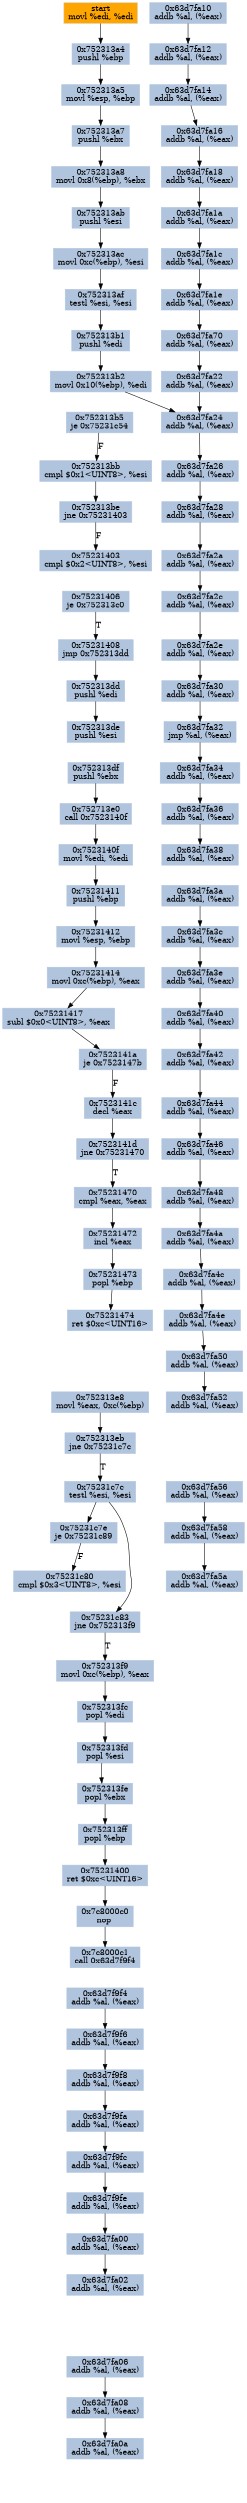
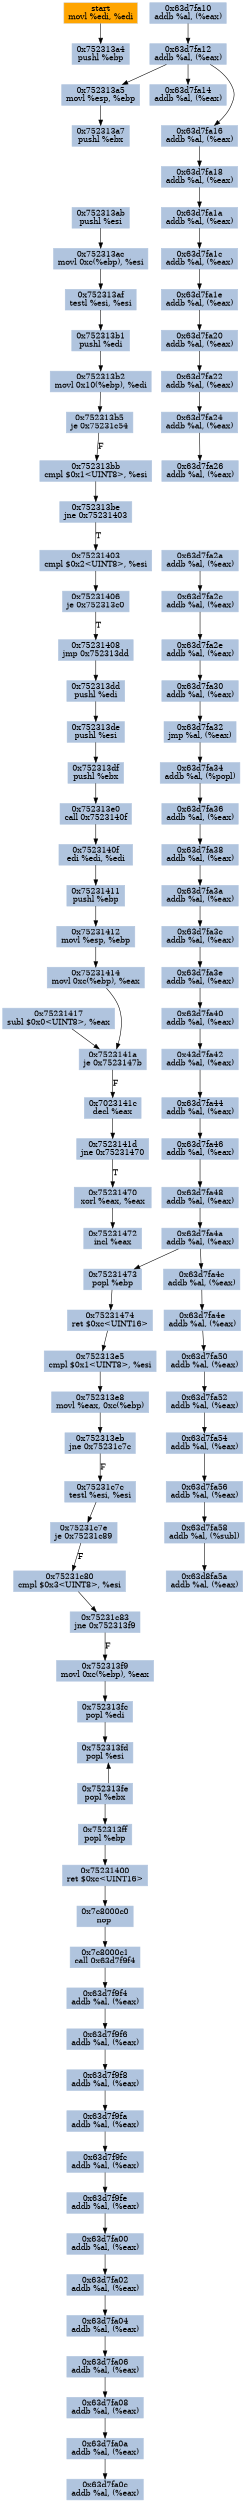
(101, 72) -> (147, 73)
(193, 113) -> (234, 91)
(101, 177) -> none
(200, 341) -> (200, 341)
(148, 401) -> (100, 399)
(200, 512) -> none
(99, 536) -> (99, 536)
none -> (96, 578)
none -> (96, 750)
(200, 773) -> (200, 773)
(96, 814) -> (96, 814)
(96, 855) -> (96, 855)
none -> (200, 872)
(79, 996) -> (121, 1014)
(200, 1059) -> (200, 1059)
(113, 1108) -> (113, 1108)
(113, 1198) -> (113, 1198)
(113, 1256) -> (159, 1258)
none -> (100, 1361)
none -> (204, 1443)
(103, 1467) -> (103, 1467)
(204, 1533) -> (204, 1533)
(129, 1554) -> (86, 1600)
(204, 1581) -> (204, 1581)
(108, 1647) -> (108, 1647)
(101, 1770) -> (109, 1776)
none -> (105, 1975)
none -> (105, 2326)
none -> (105, 2490)
